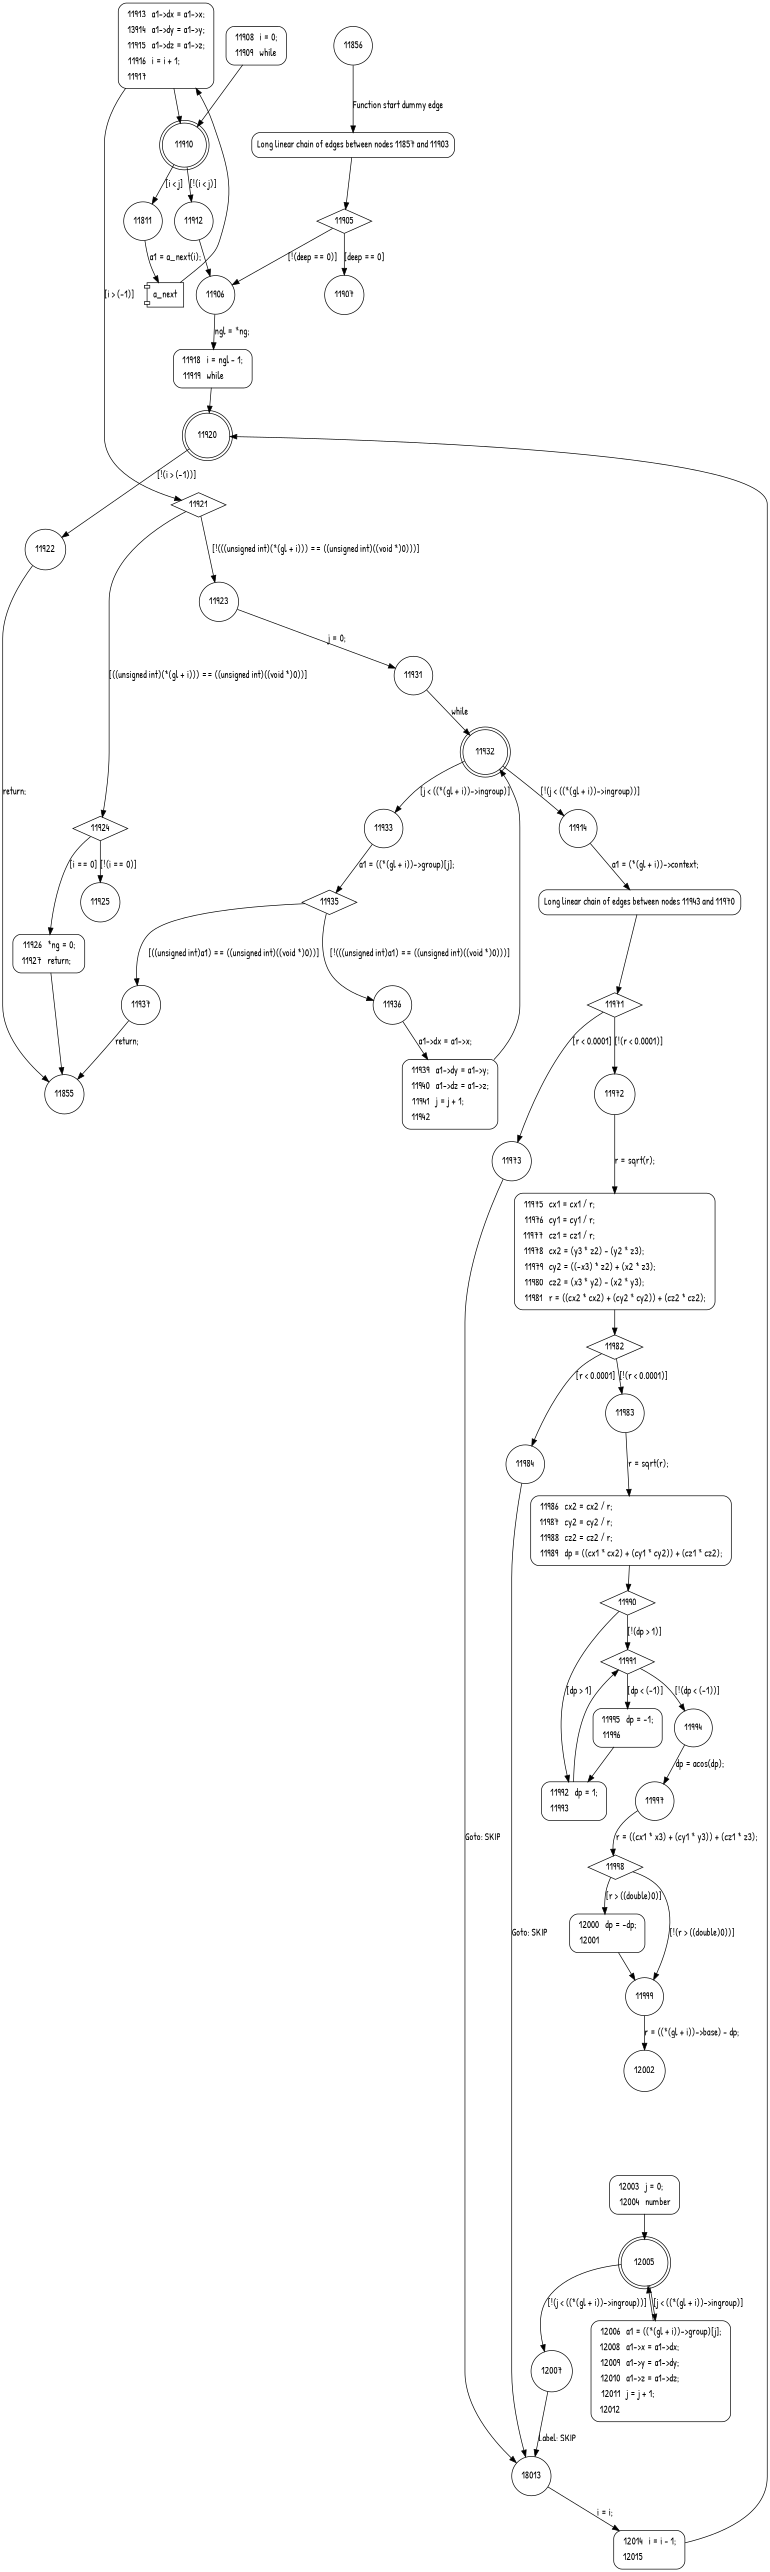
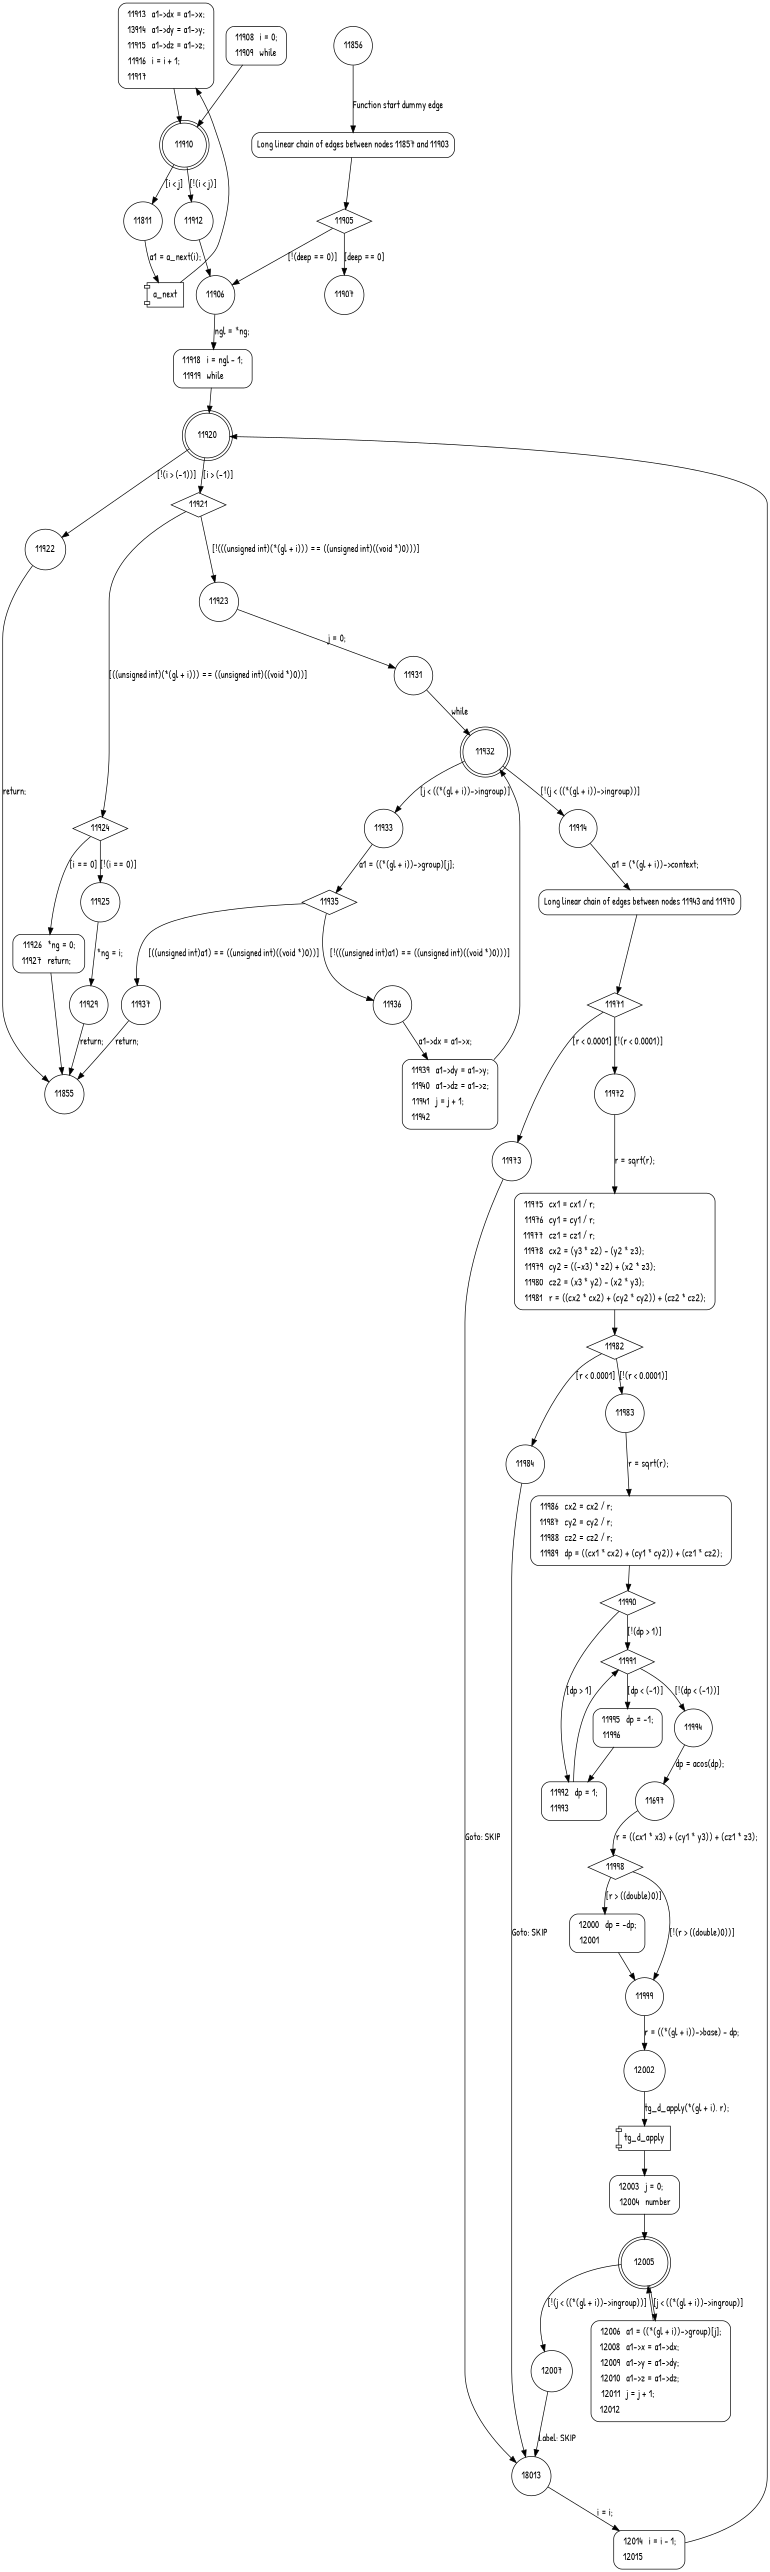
(104, 310) -> (203, 472)
none -> (89, 1005)
(655, 1801) -> (655, 1801)
none -> (645, 2138)
